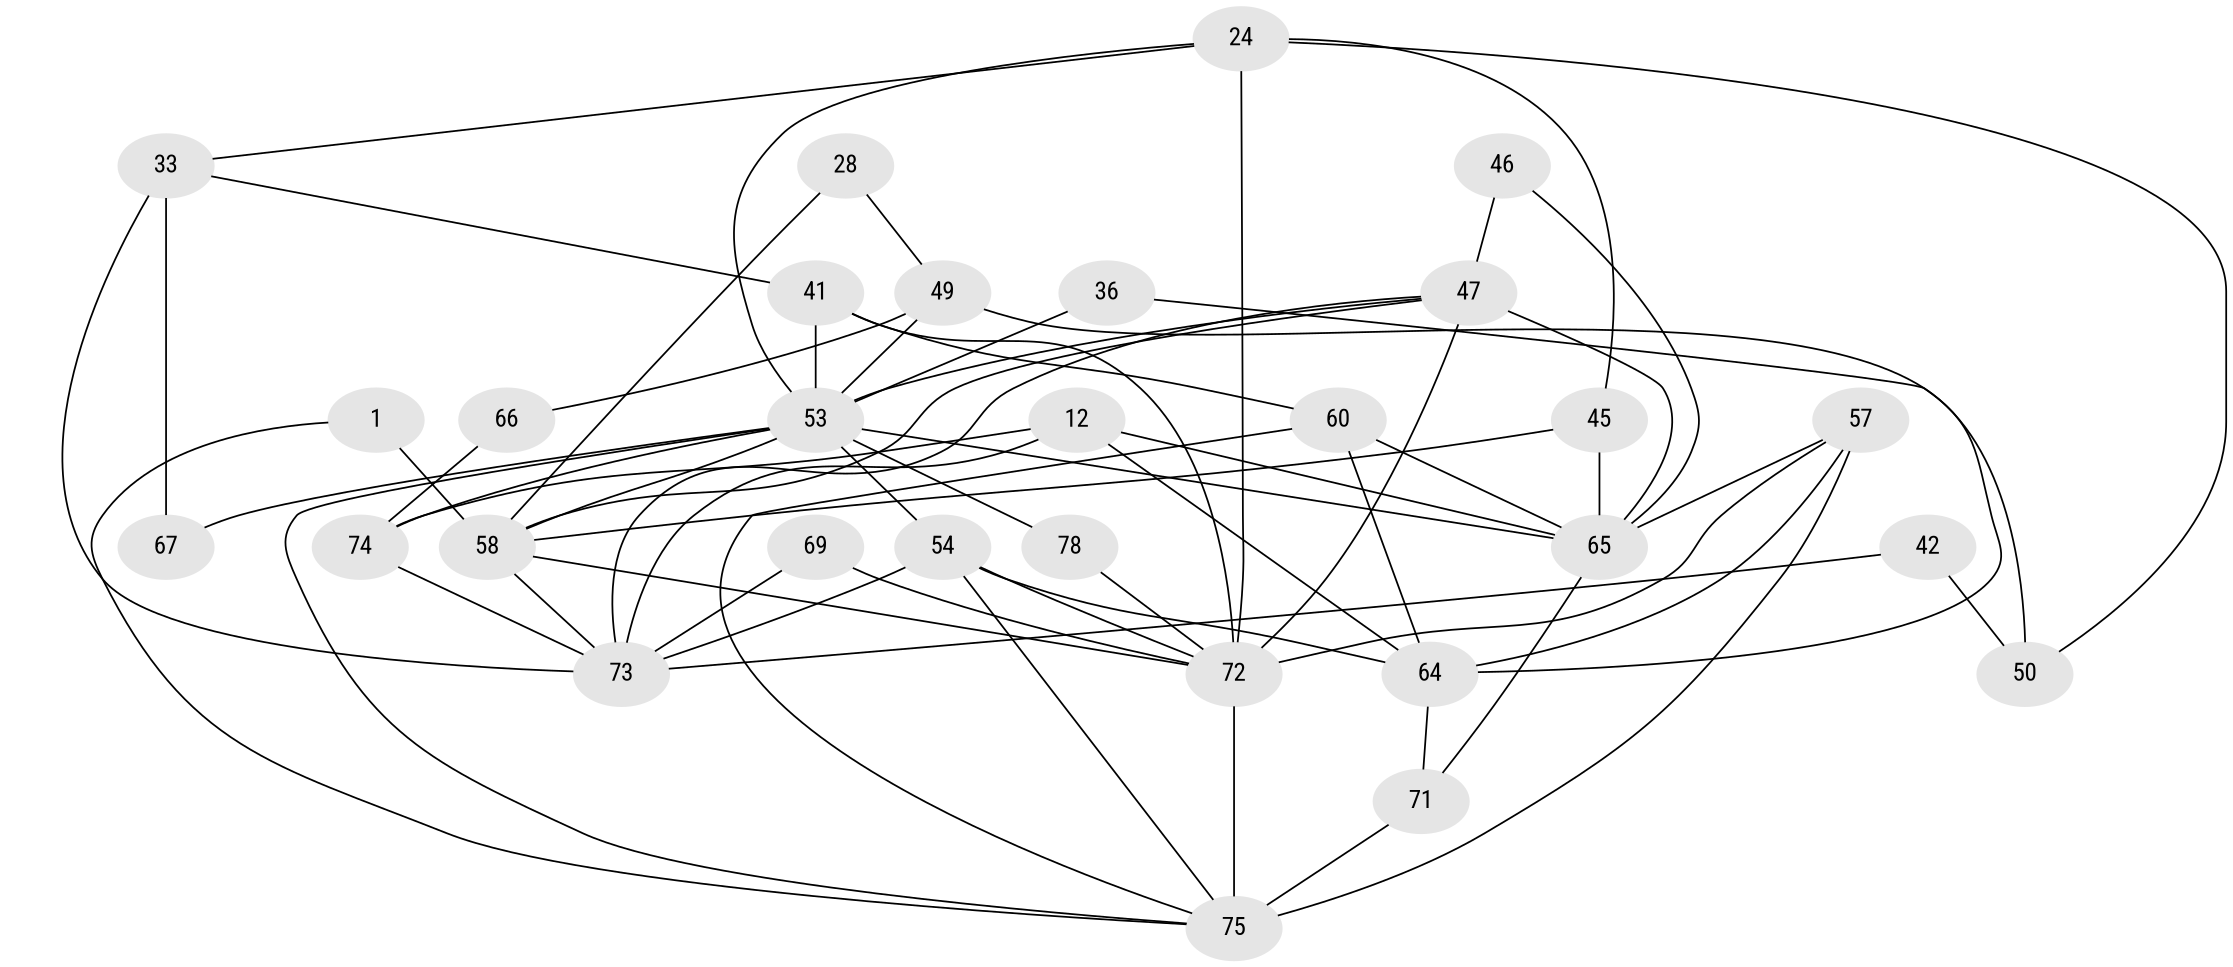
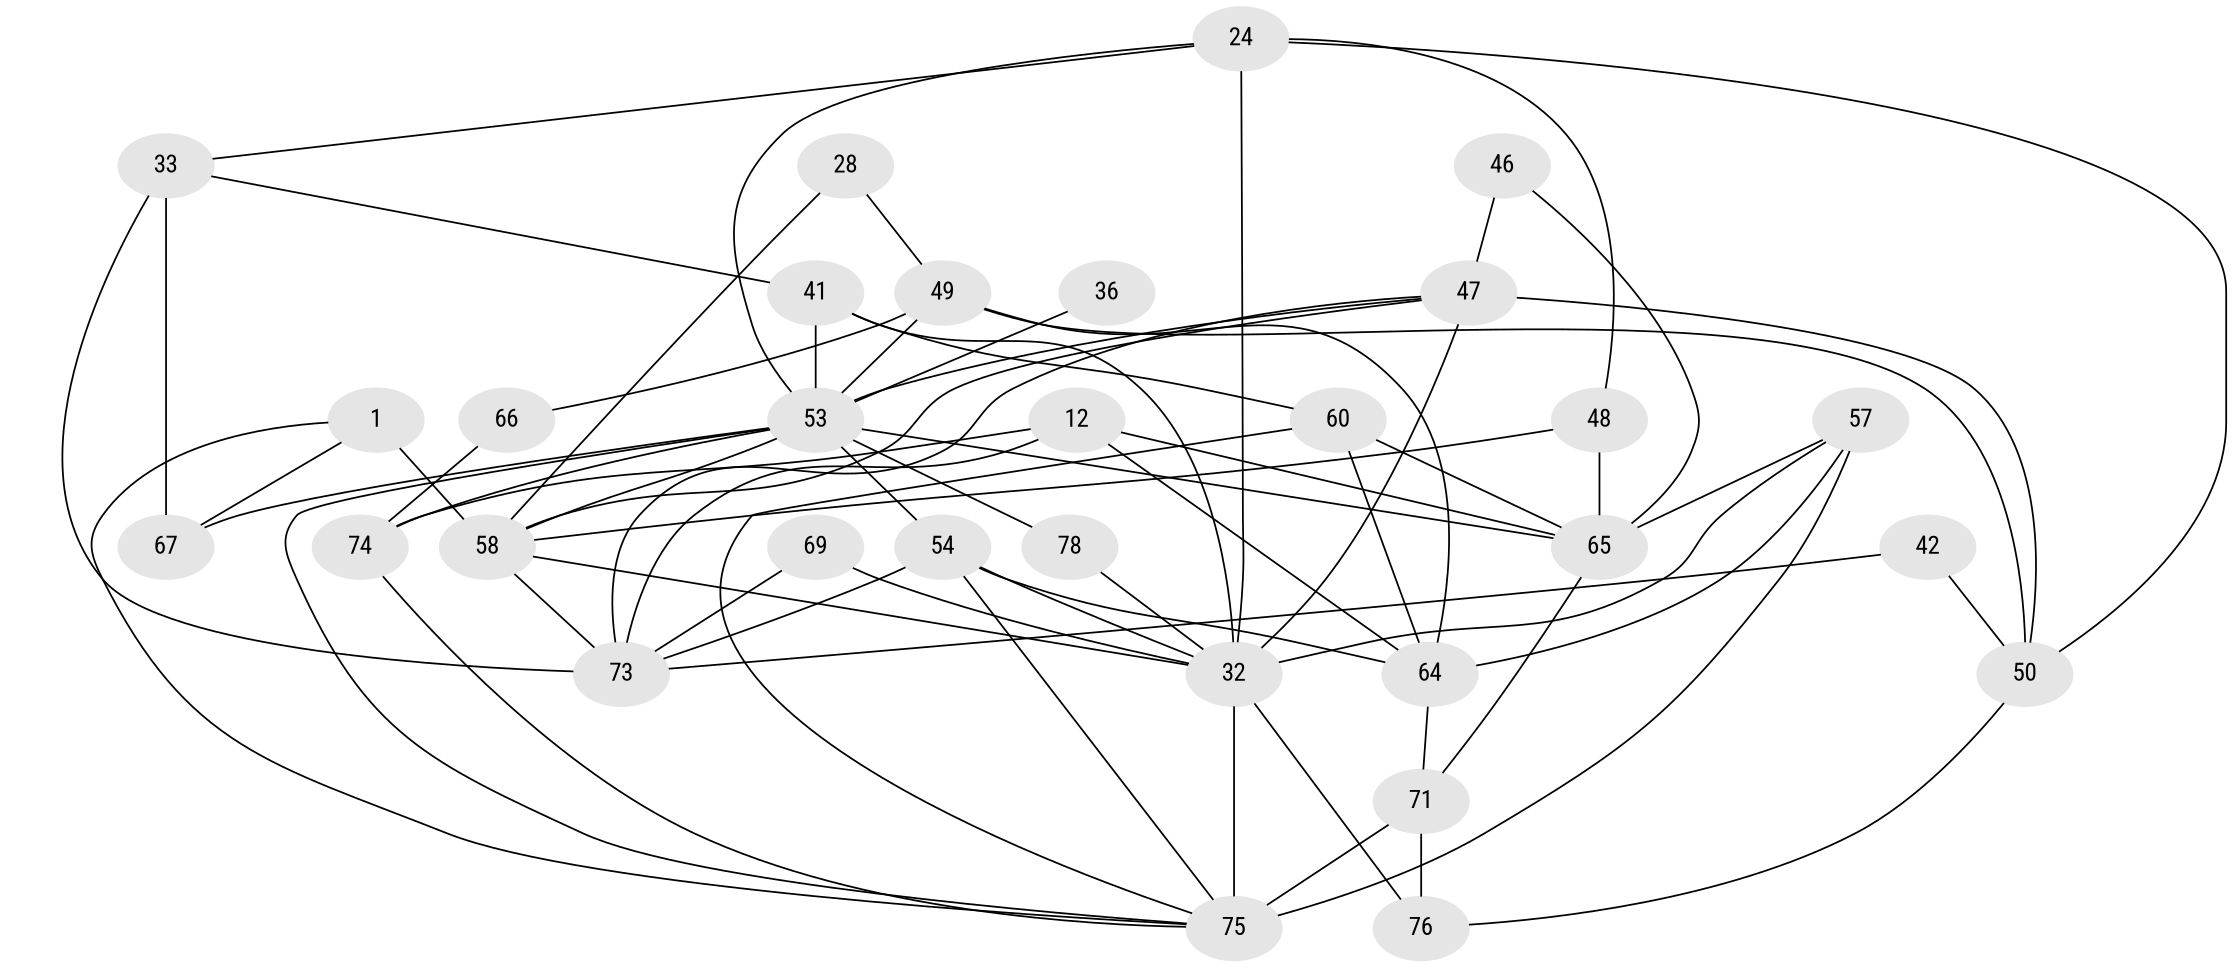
(1872, 379) -> (1348, 346)
(1652, 380) -> (1883, 349)
(1599, 420) -> (1599, 420)
none -> (271, 484)
(491, 611) -> (739, 852)
(1234, 674) -> (1234, 674)
none -> (1421, 929)
